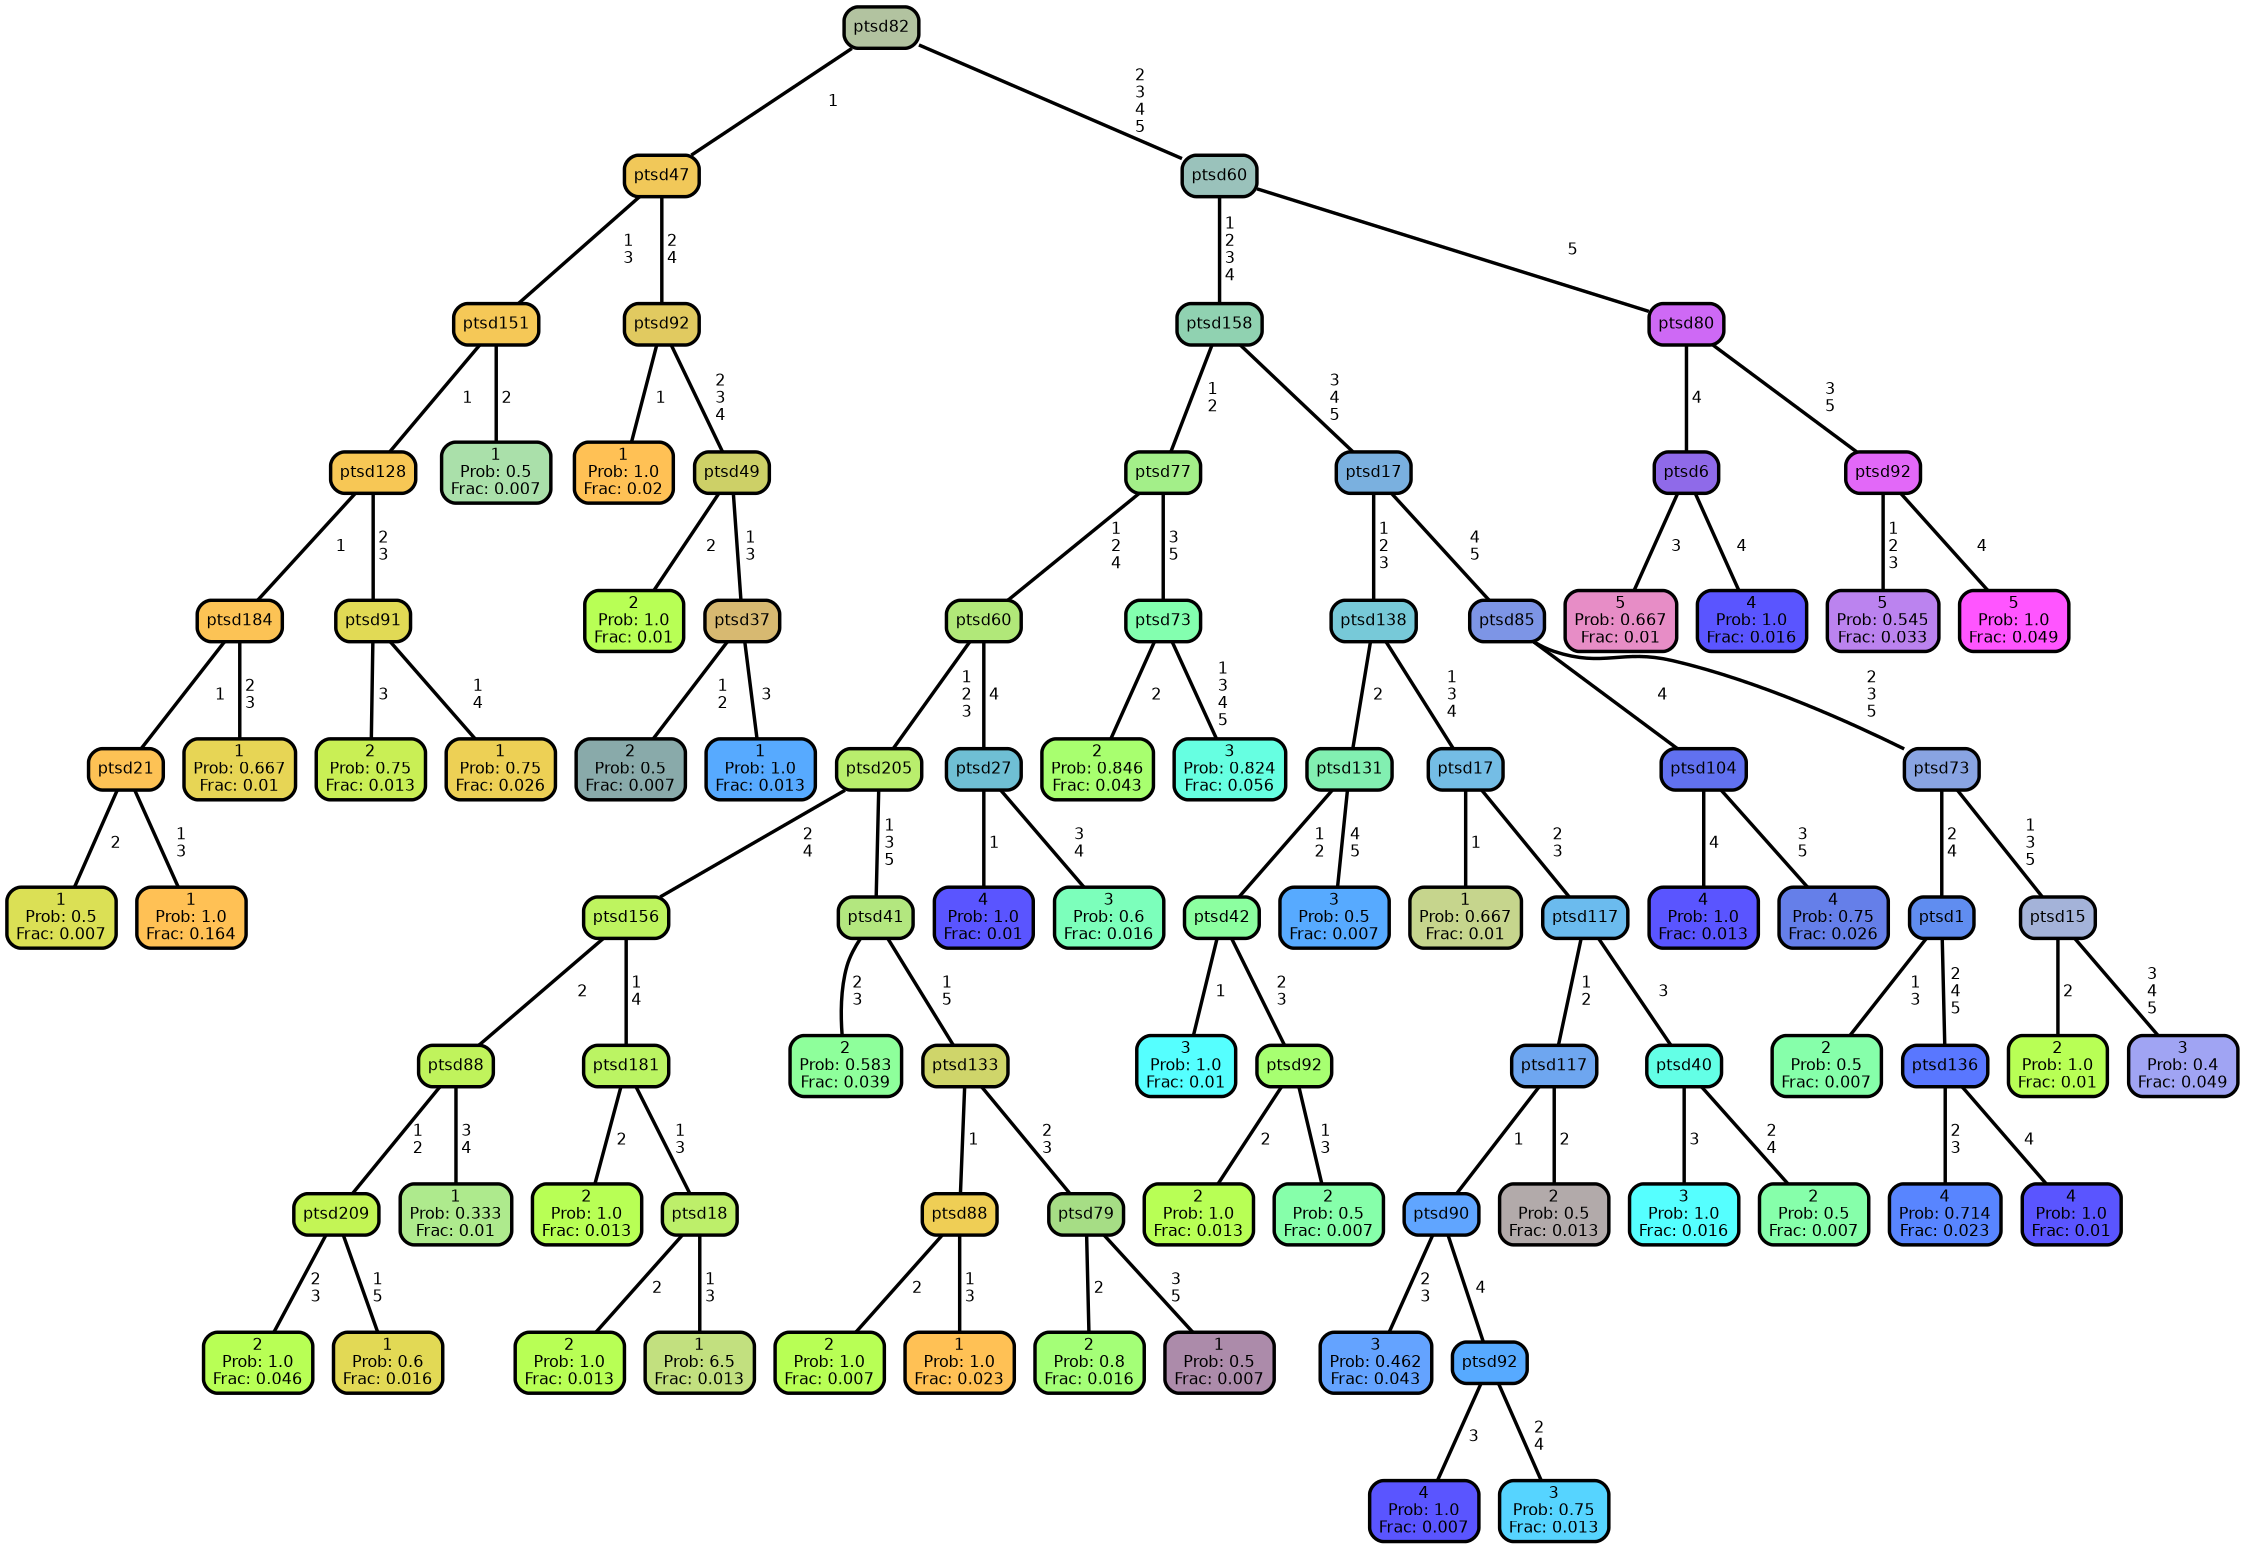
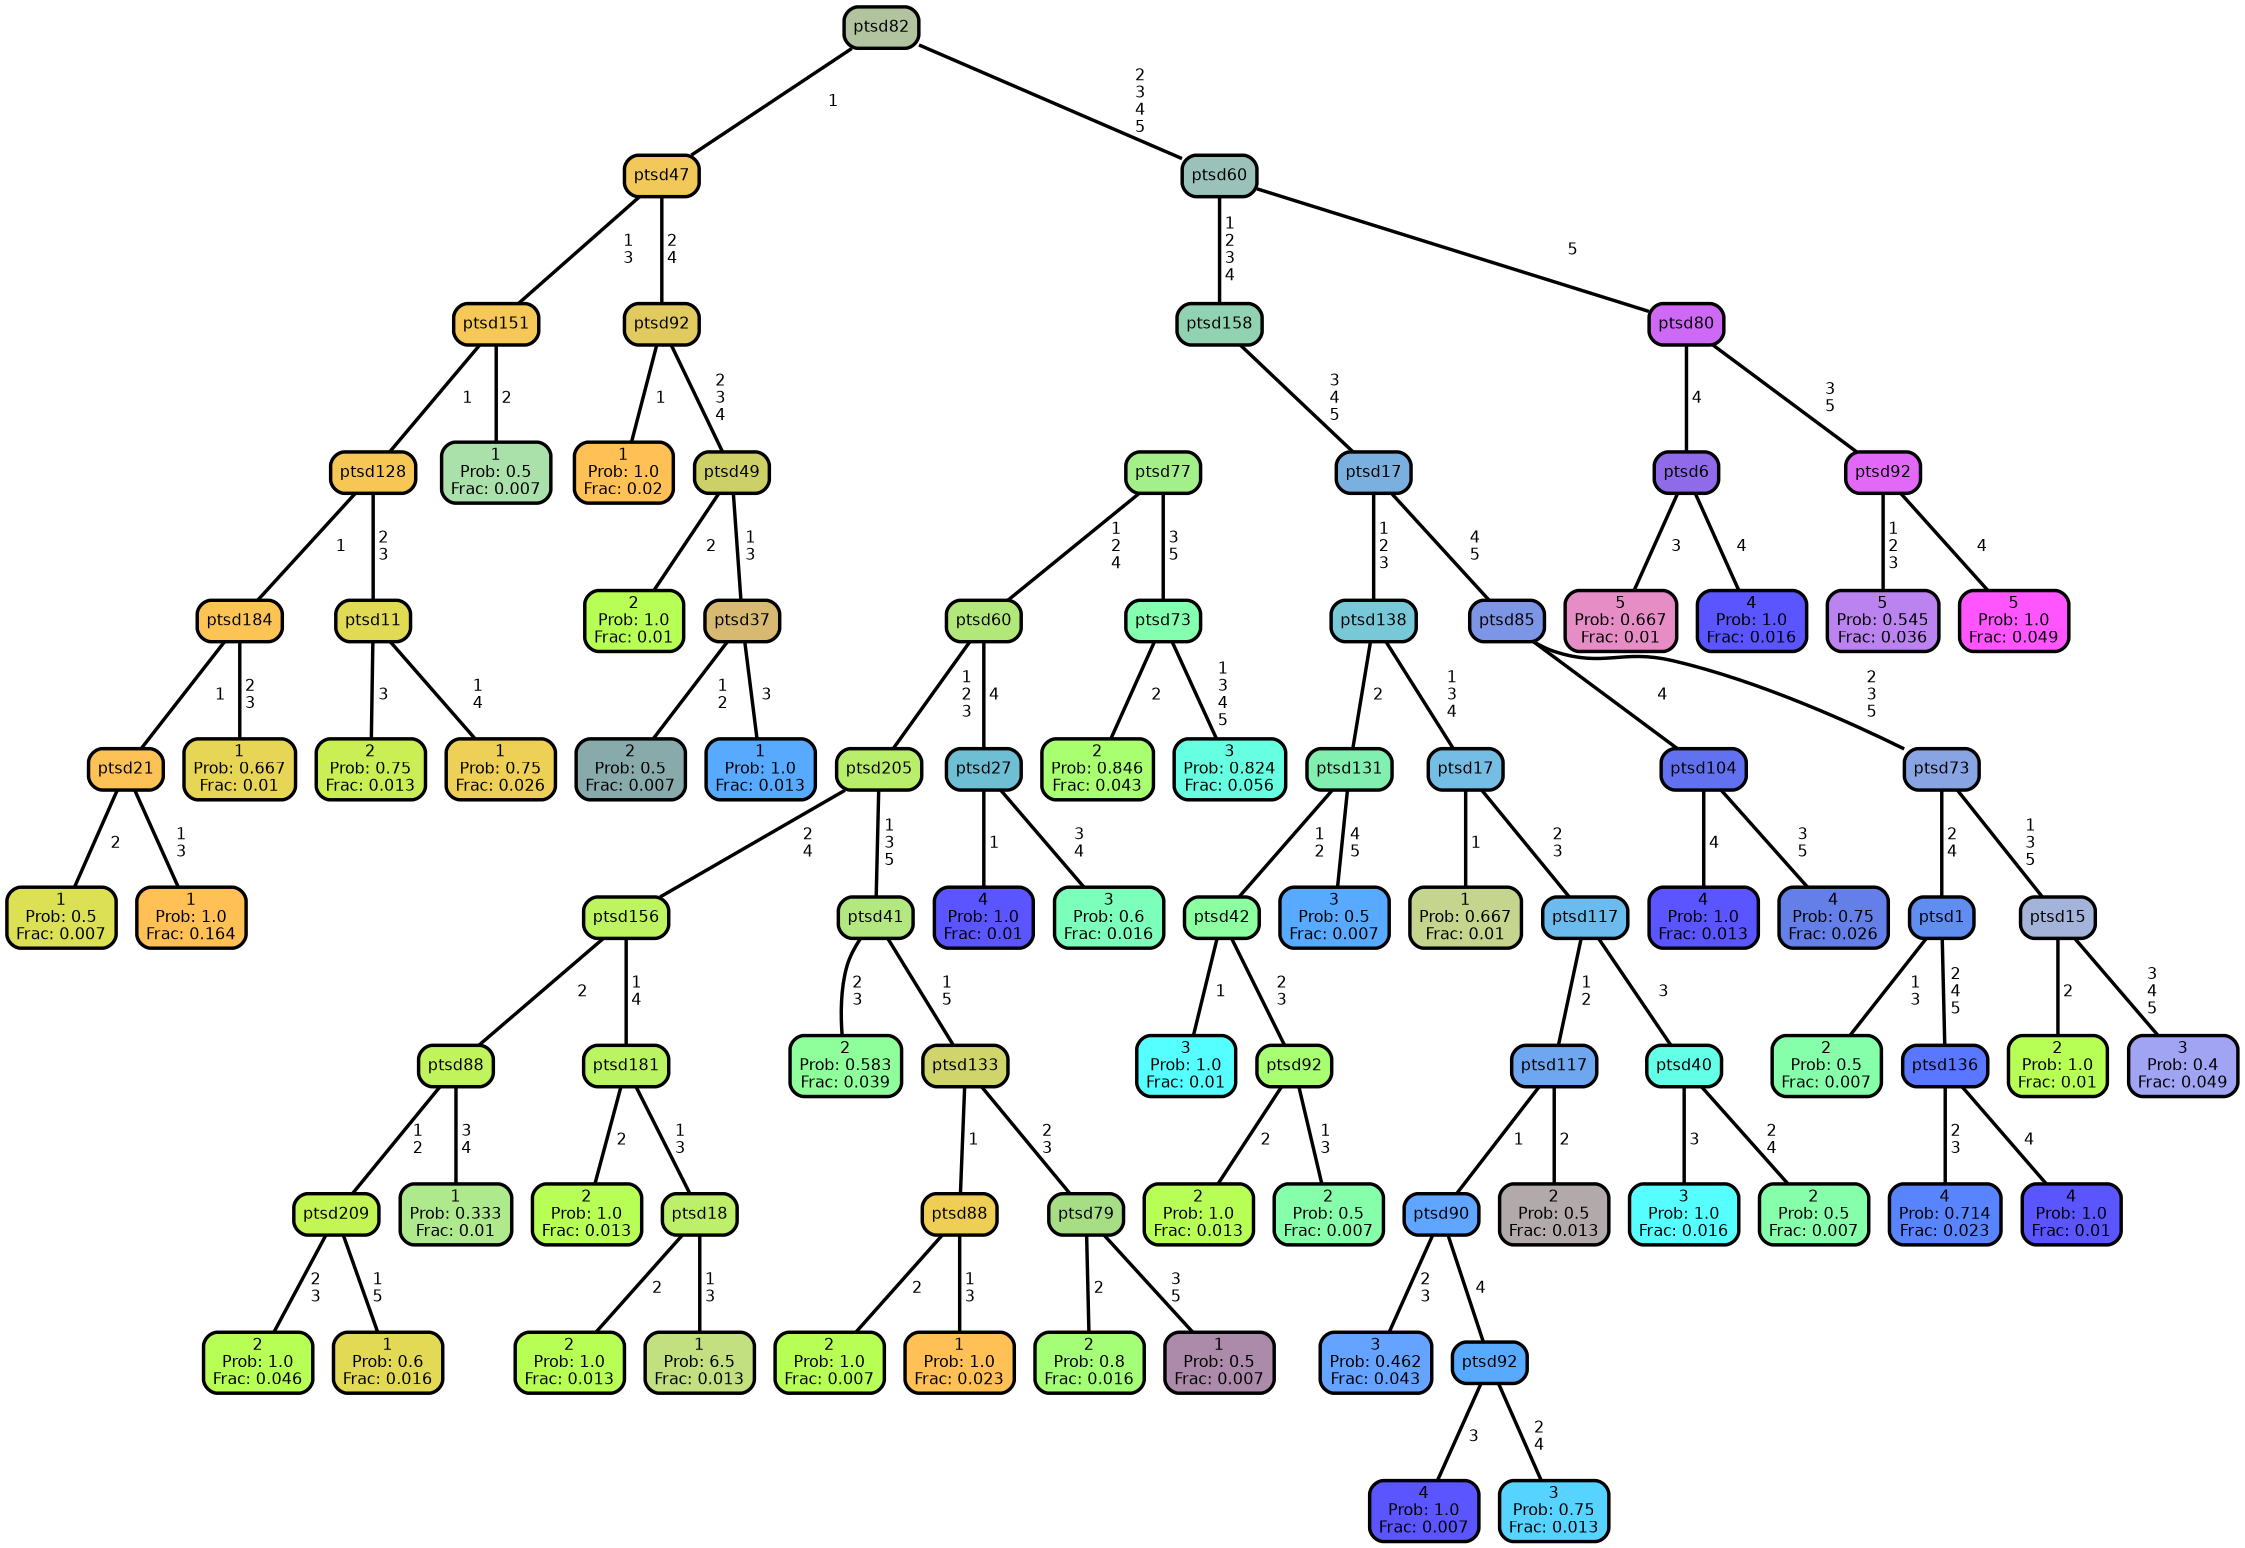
(1191, 398) -> none
(373, 621) -> (373, 621)
(1883, 621) -> (1883, 621)
